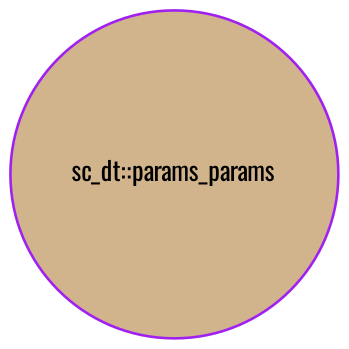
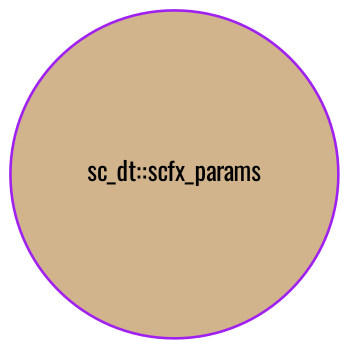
(174, 174) -> (174, 174)
